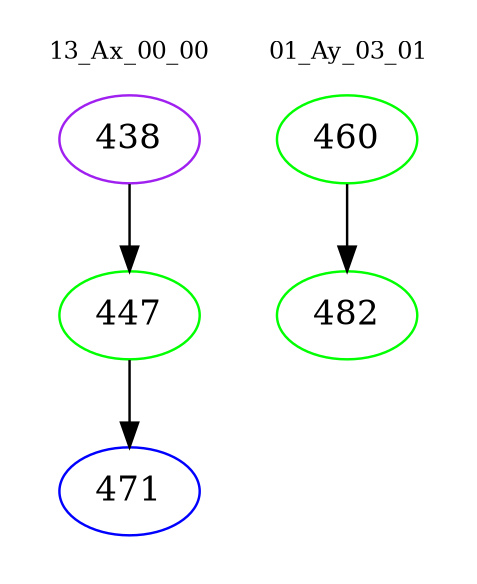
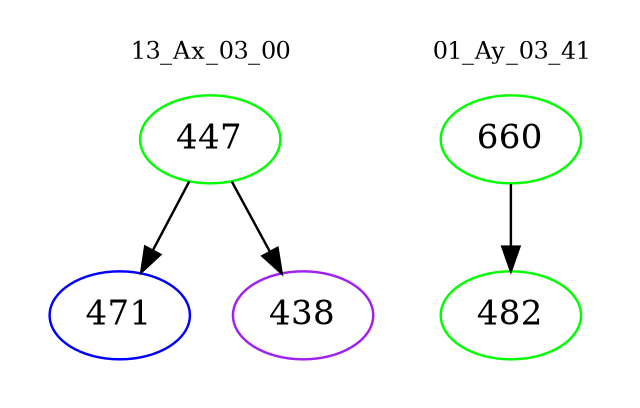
(130, 53) -> (211, 53)
(348, 53) -> (512, 53)
(347, 139) -> (511, 139)
(130, 215) -> (251, 216)
